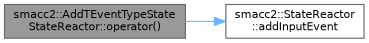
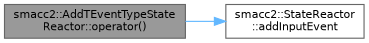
(95, 21) -> (95, 21)
